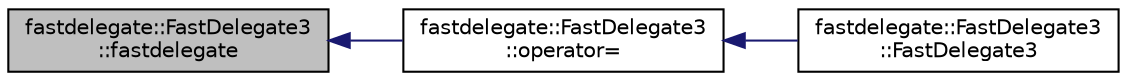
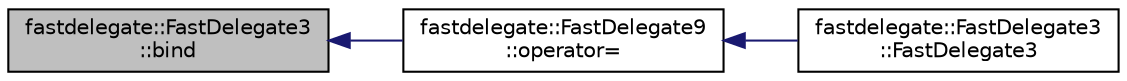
(168, 41) -> (168, 41)
(563, 41) -> (563, 41)
